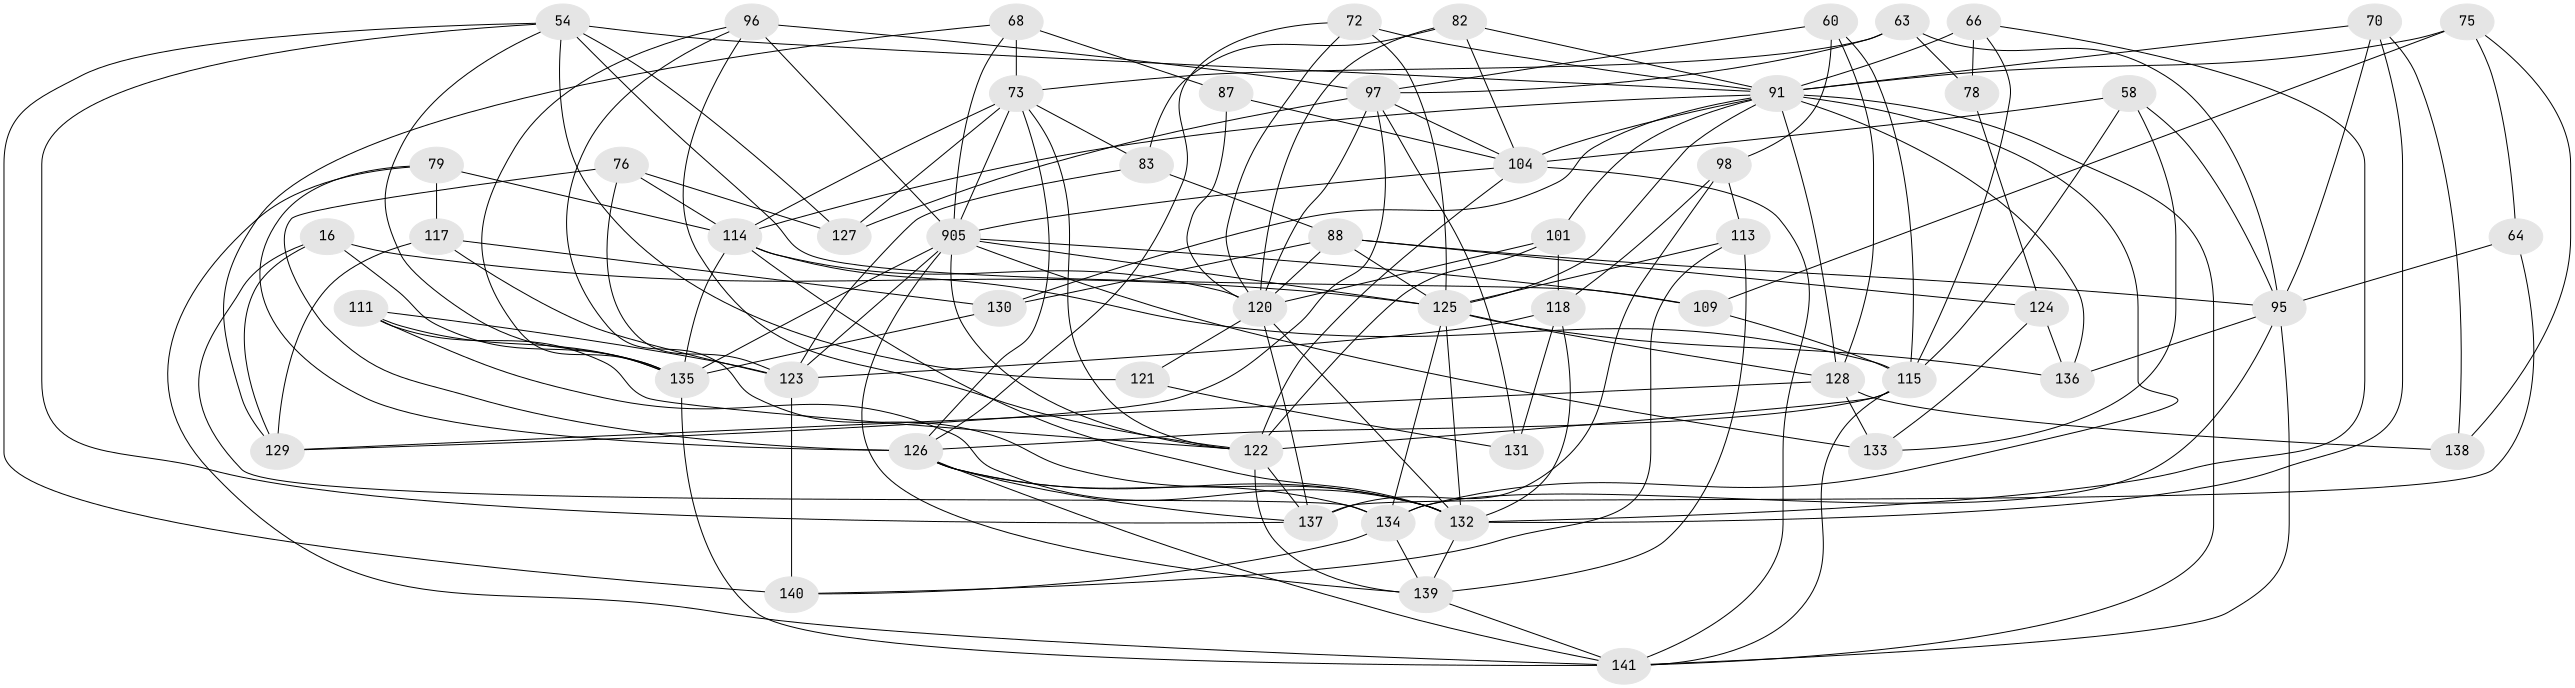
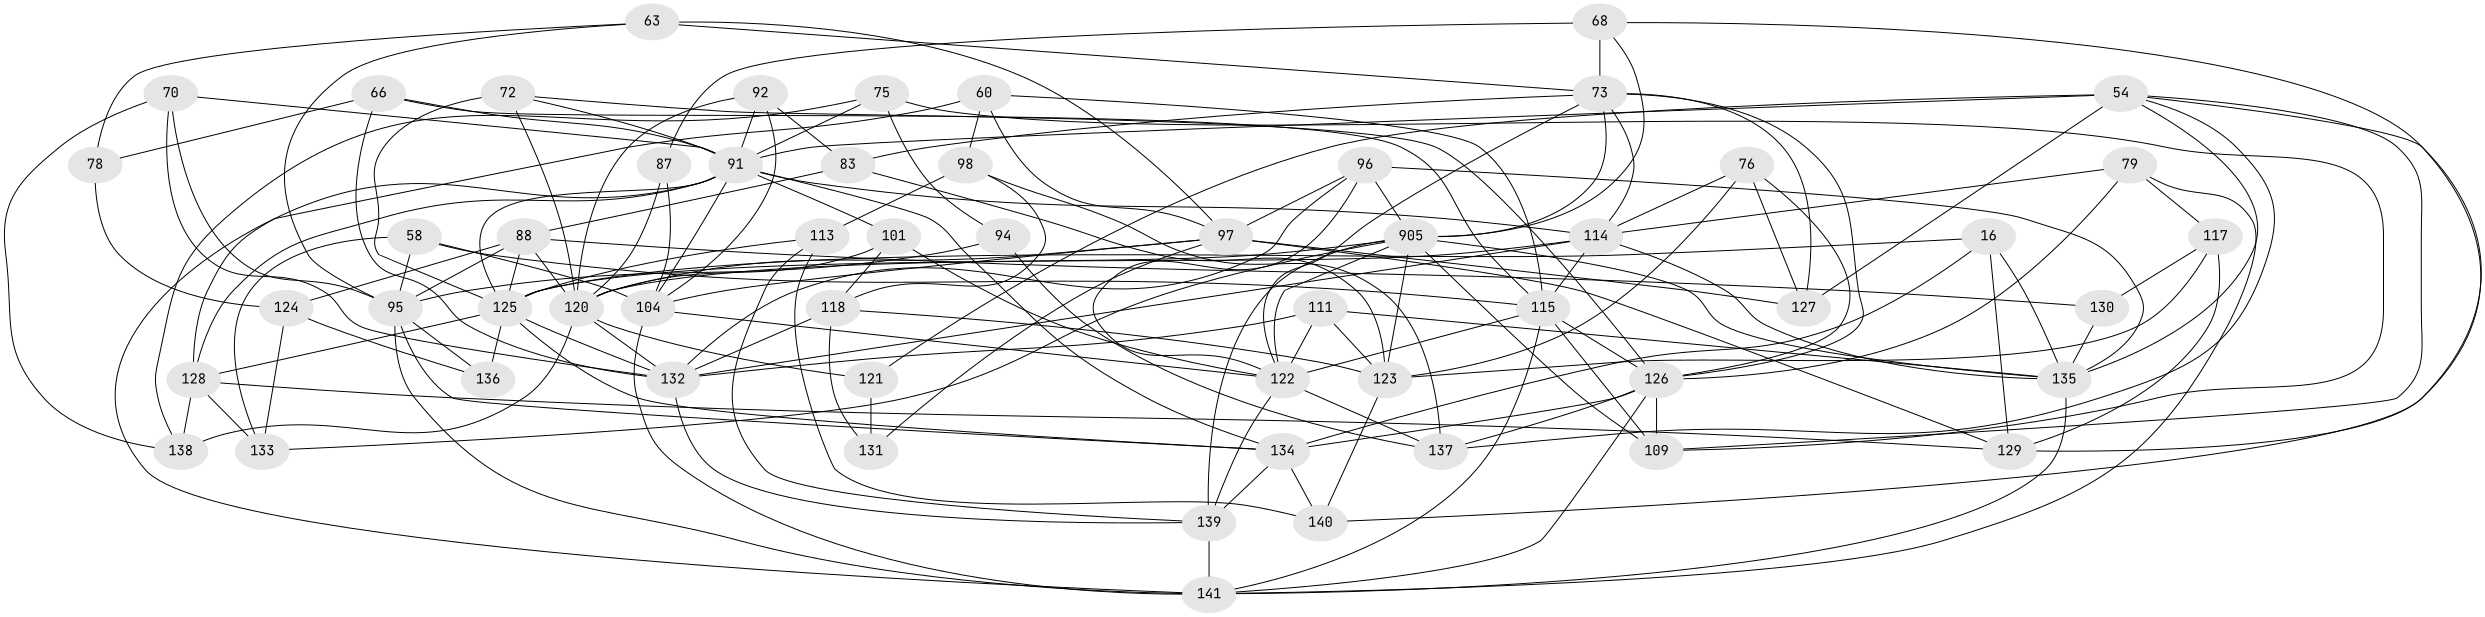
(1460, 22) -> (761, 93)
(1979, 186) -> none
(1249, 192) -> none
(1395, 210) -> none
(2516, 237) -> (1003, 237)
(1290, 424) -> (410, 433)
(1189, 486) -> (1657, 416)
